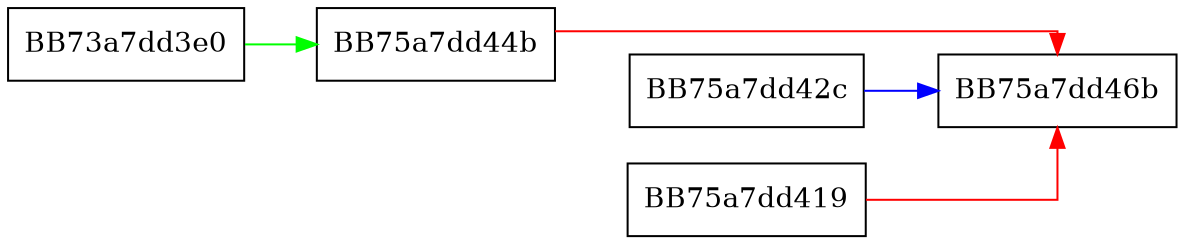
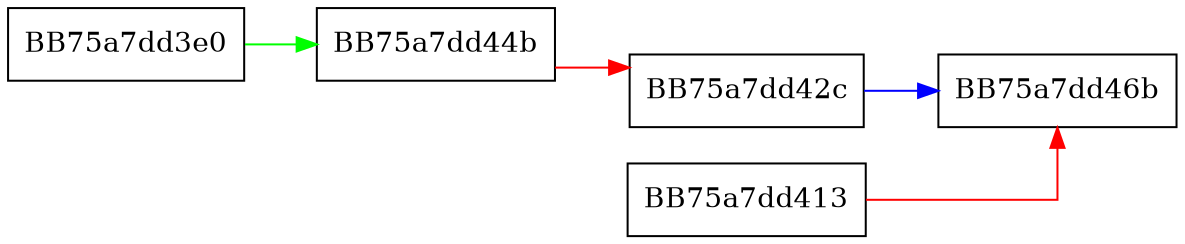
(808, 31) -> (582, 68)
(126, 44) -> (126, 44)
(747, 200) -> (747, 200)
